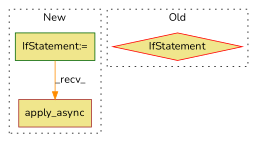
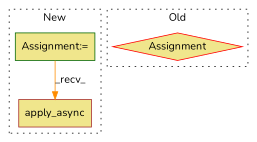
(55, 47) -> (55, 47)
(178, 47) -> (178, 47)
